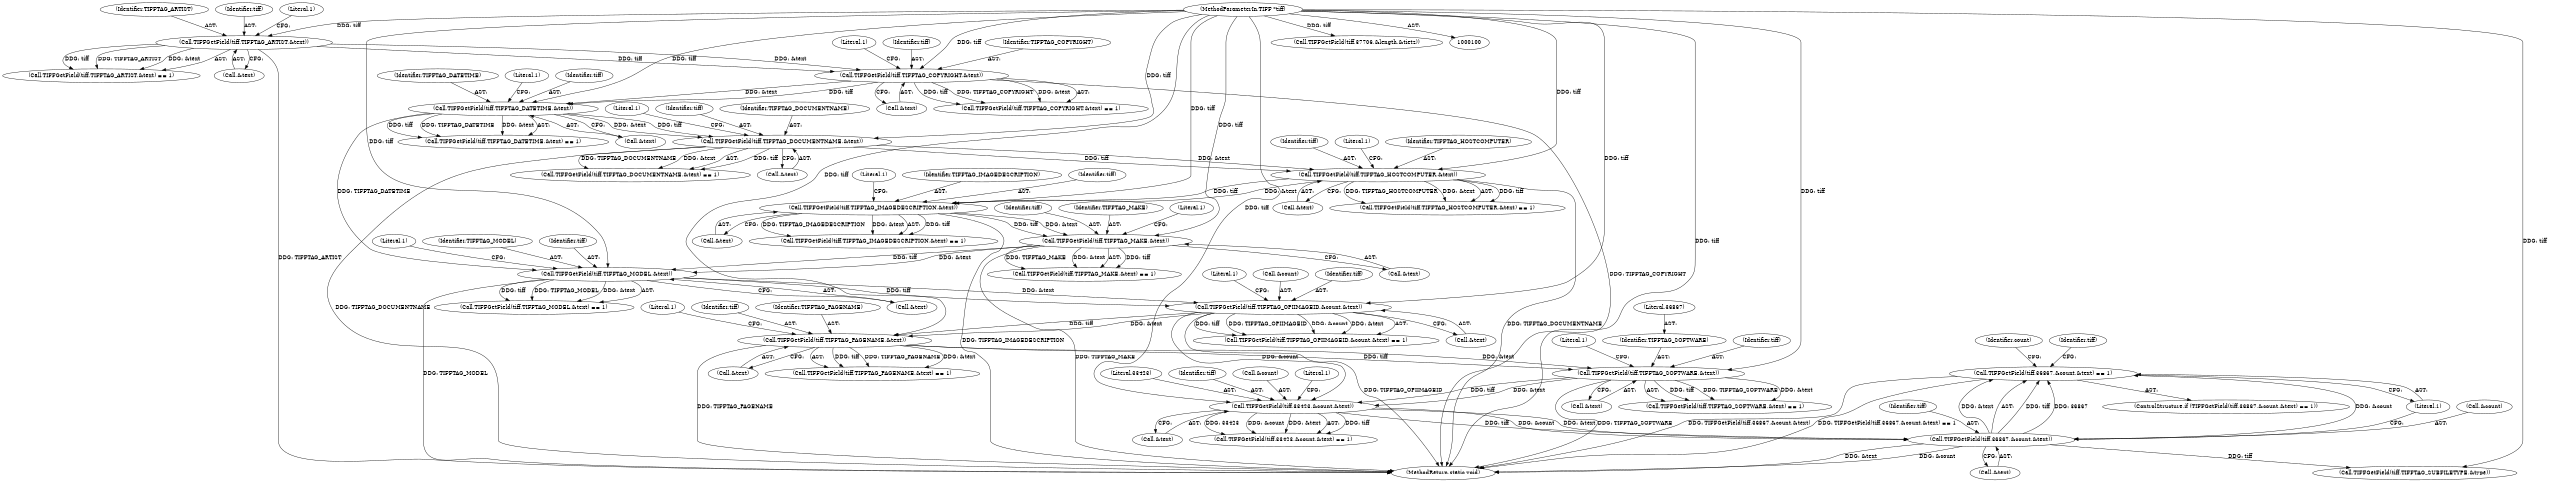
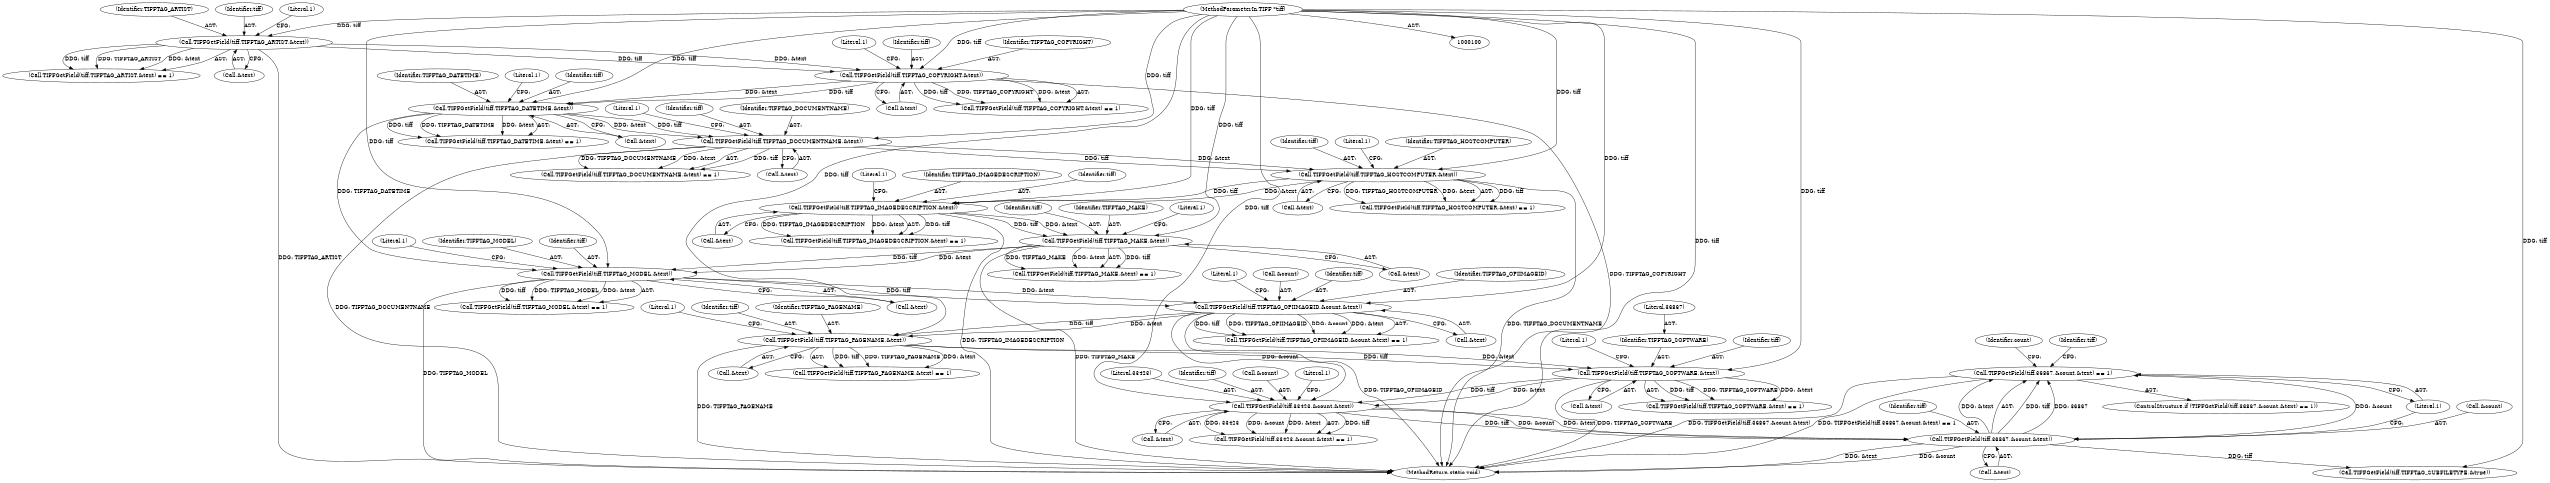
(1357, 43) -> none
none -> (1501, 274)
